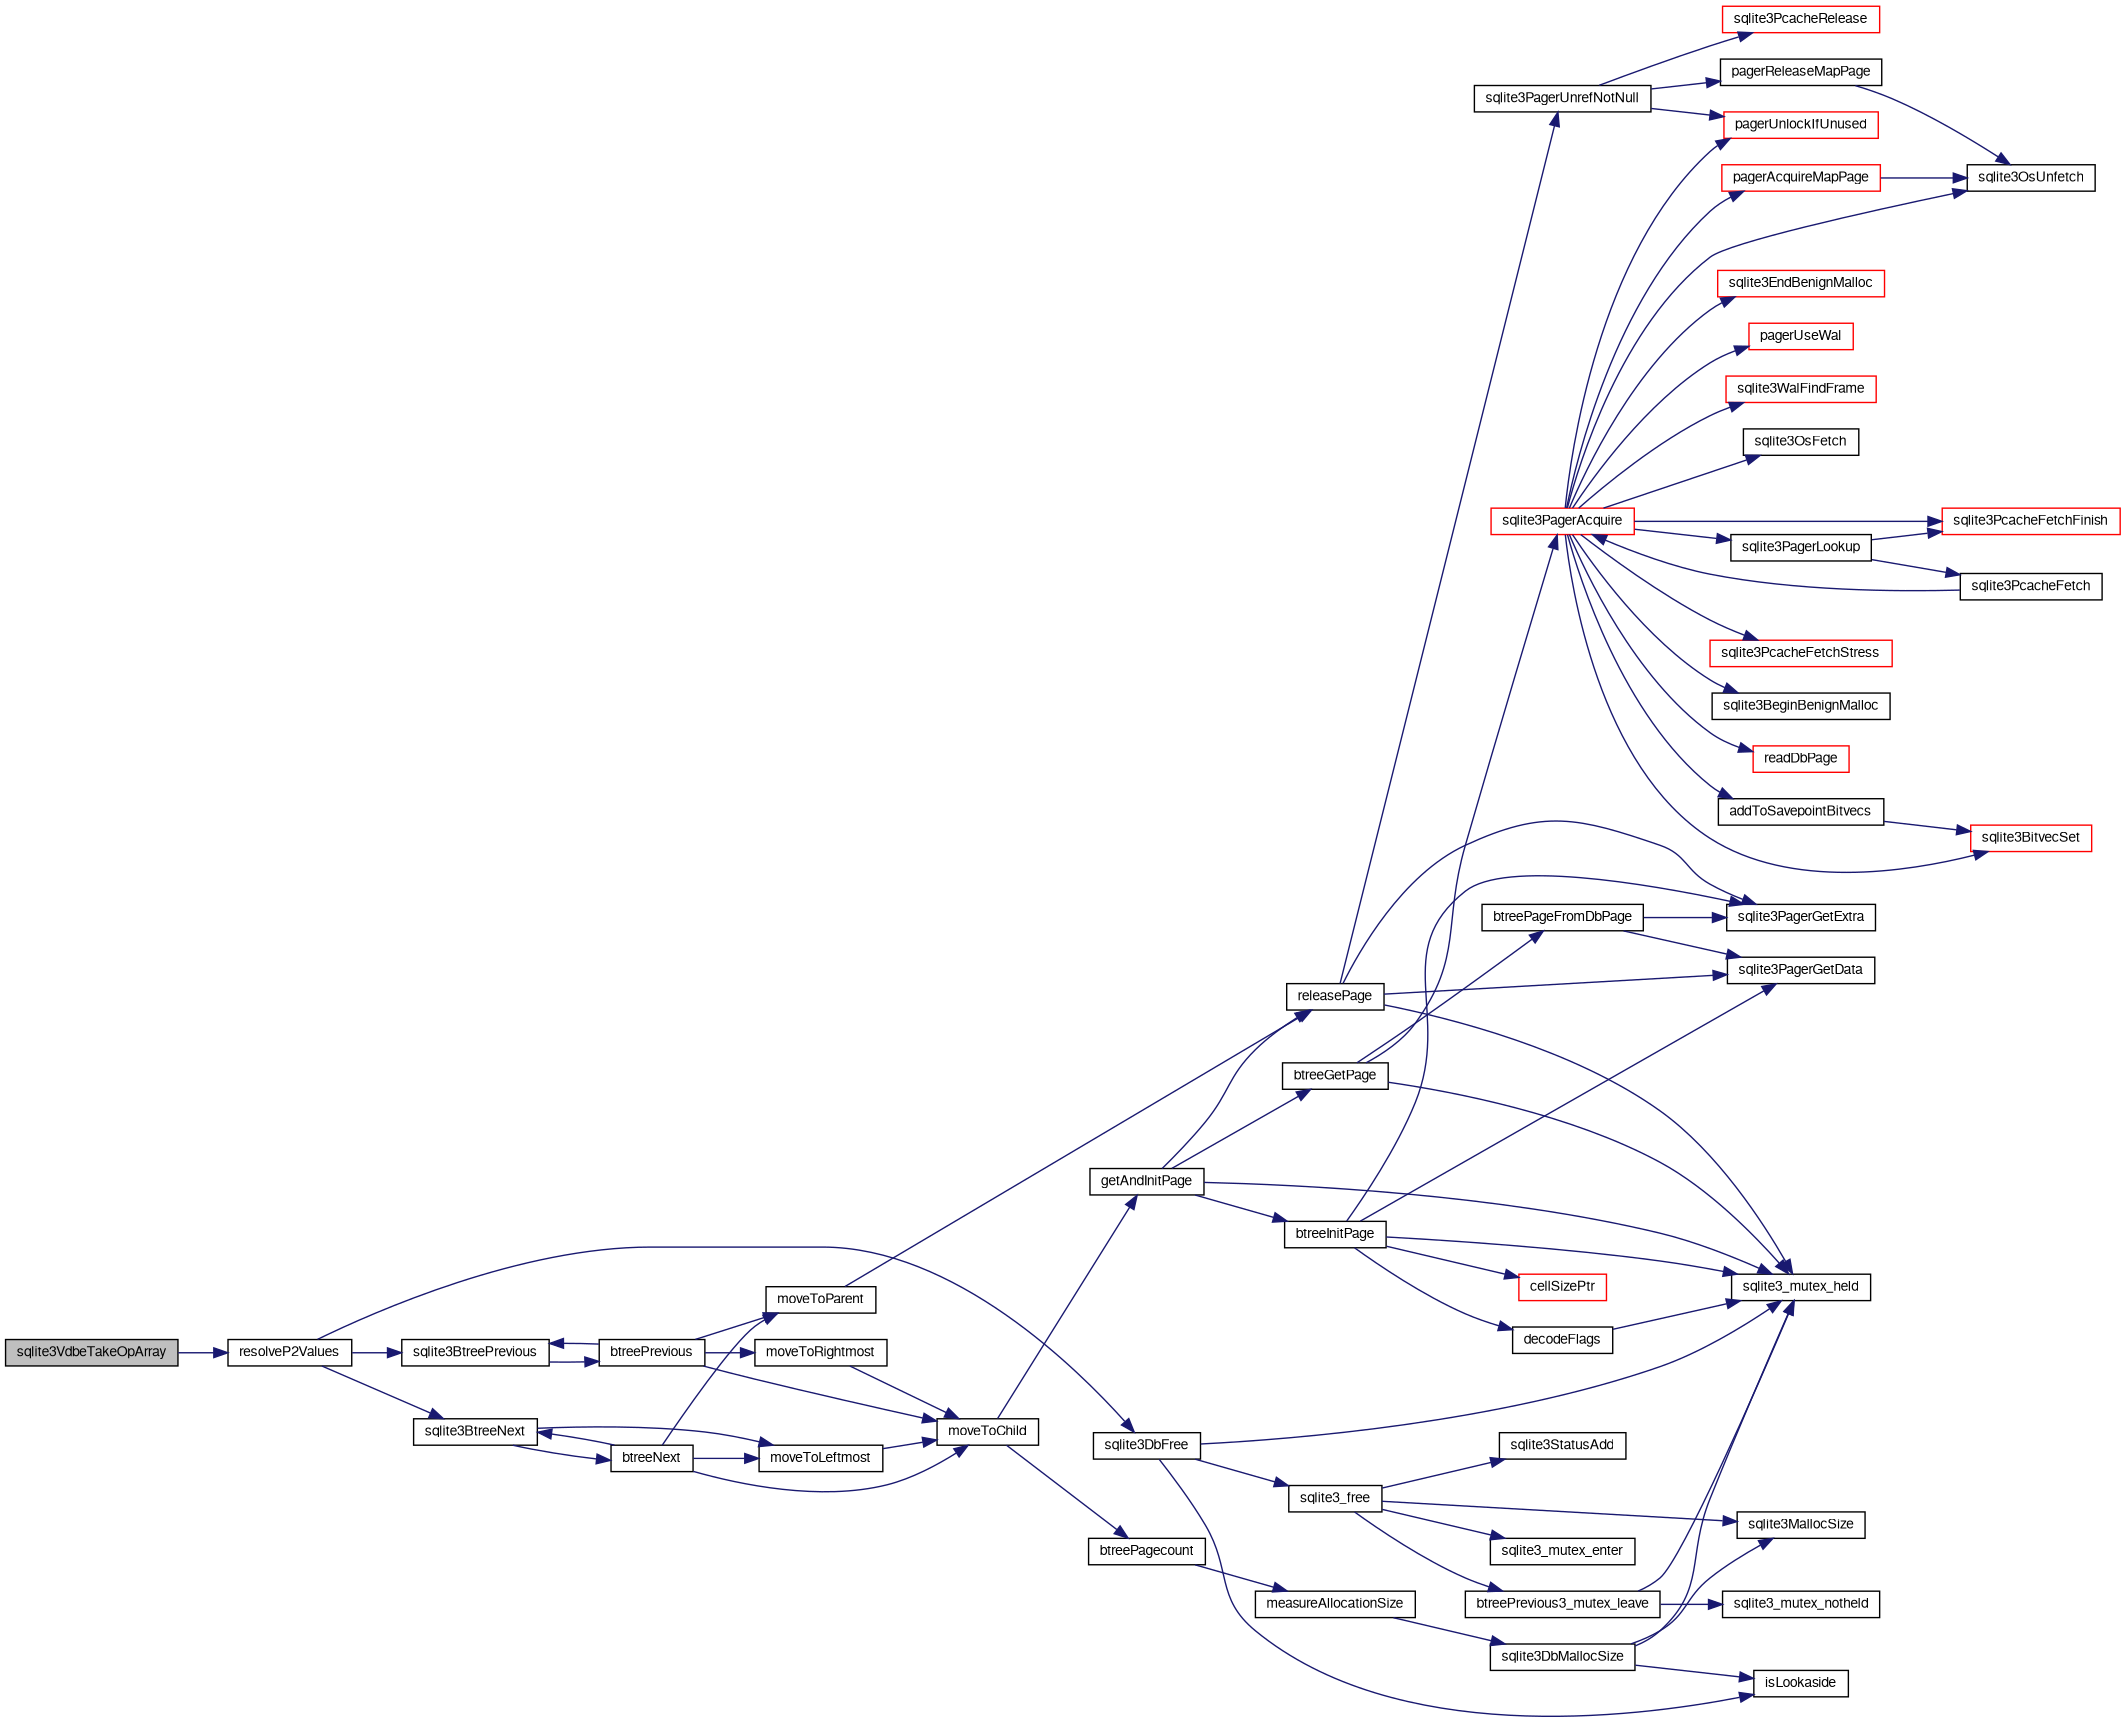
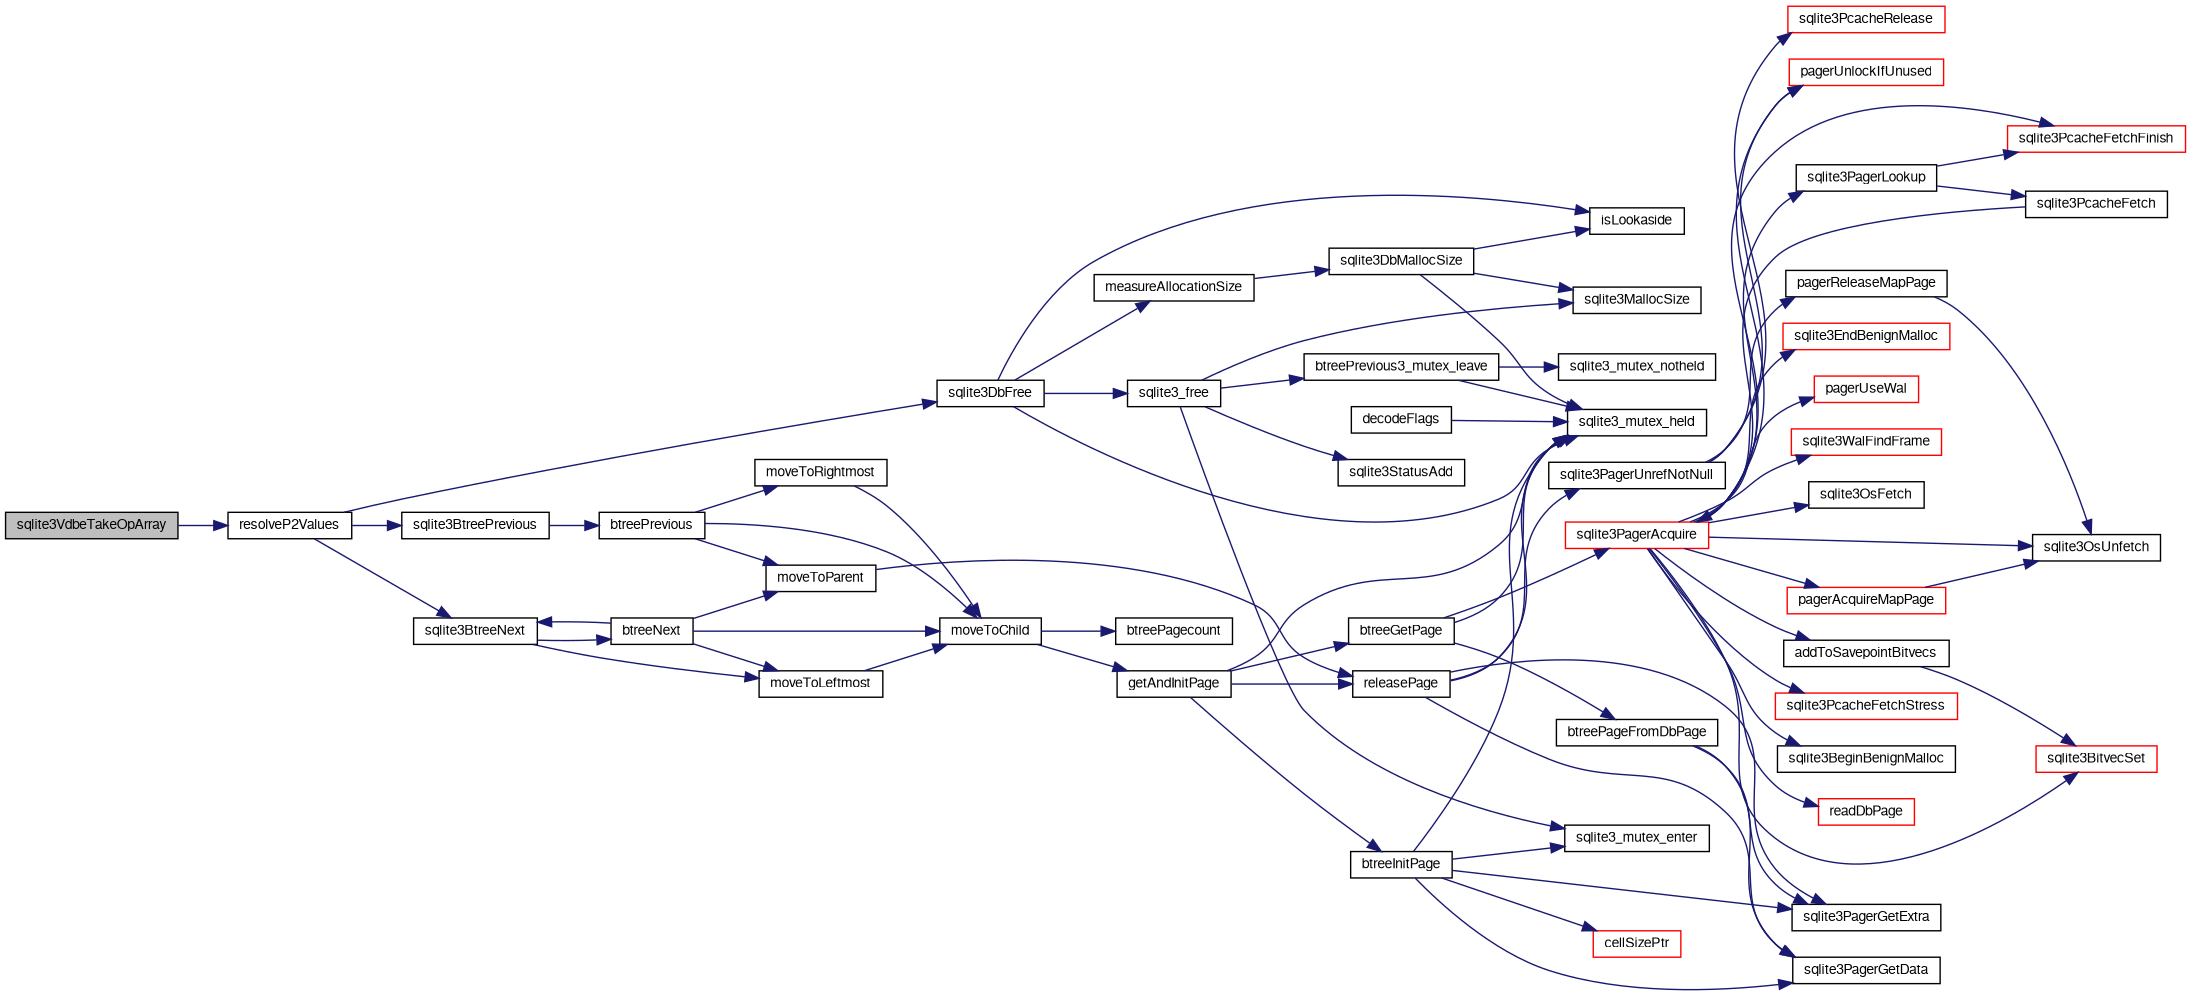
(1424, 1293) -> (1501, 854)
(581, 1343) -> none
(1234, 1576) -> (1076, 344)
